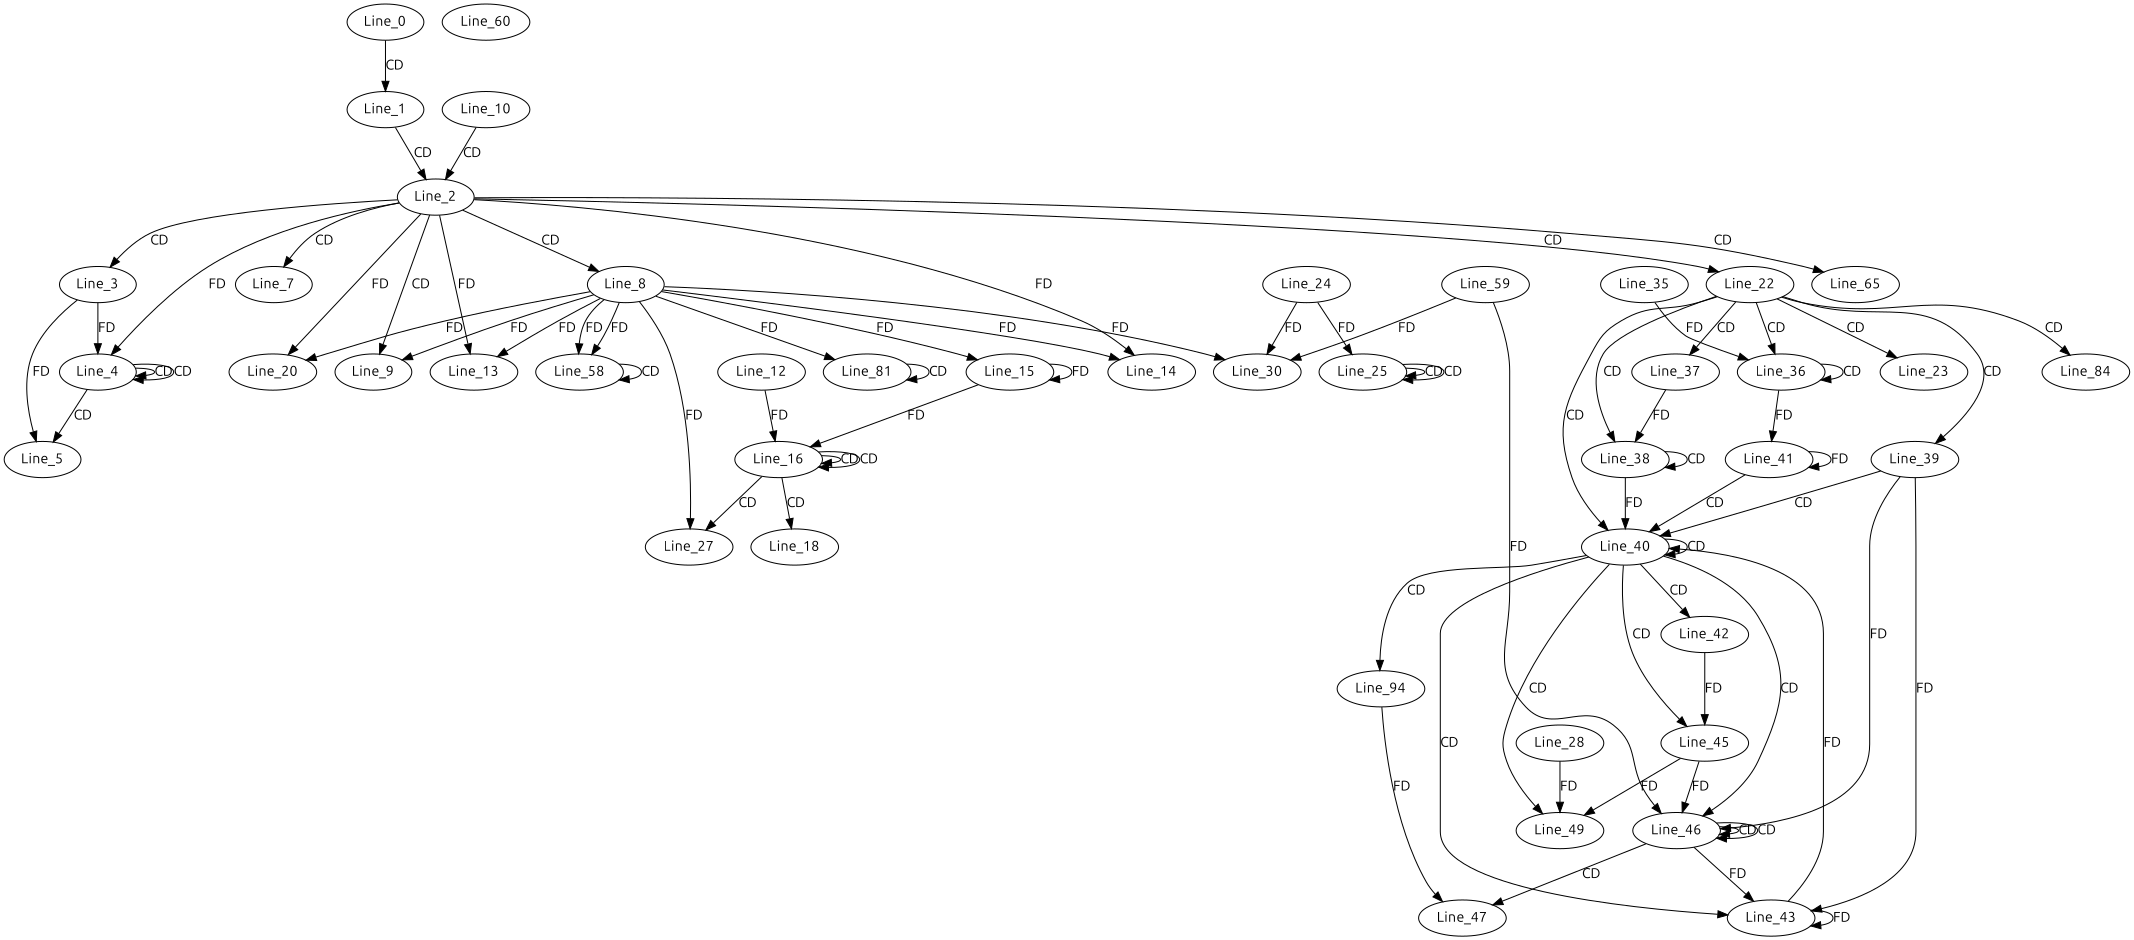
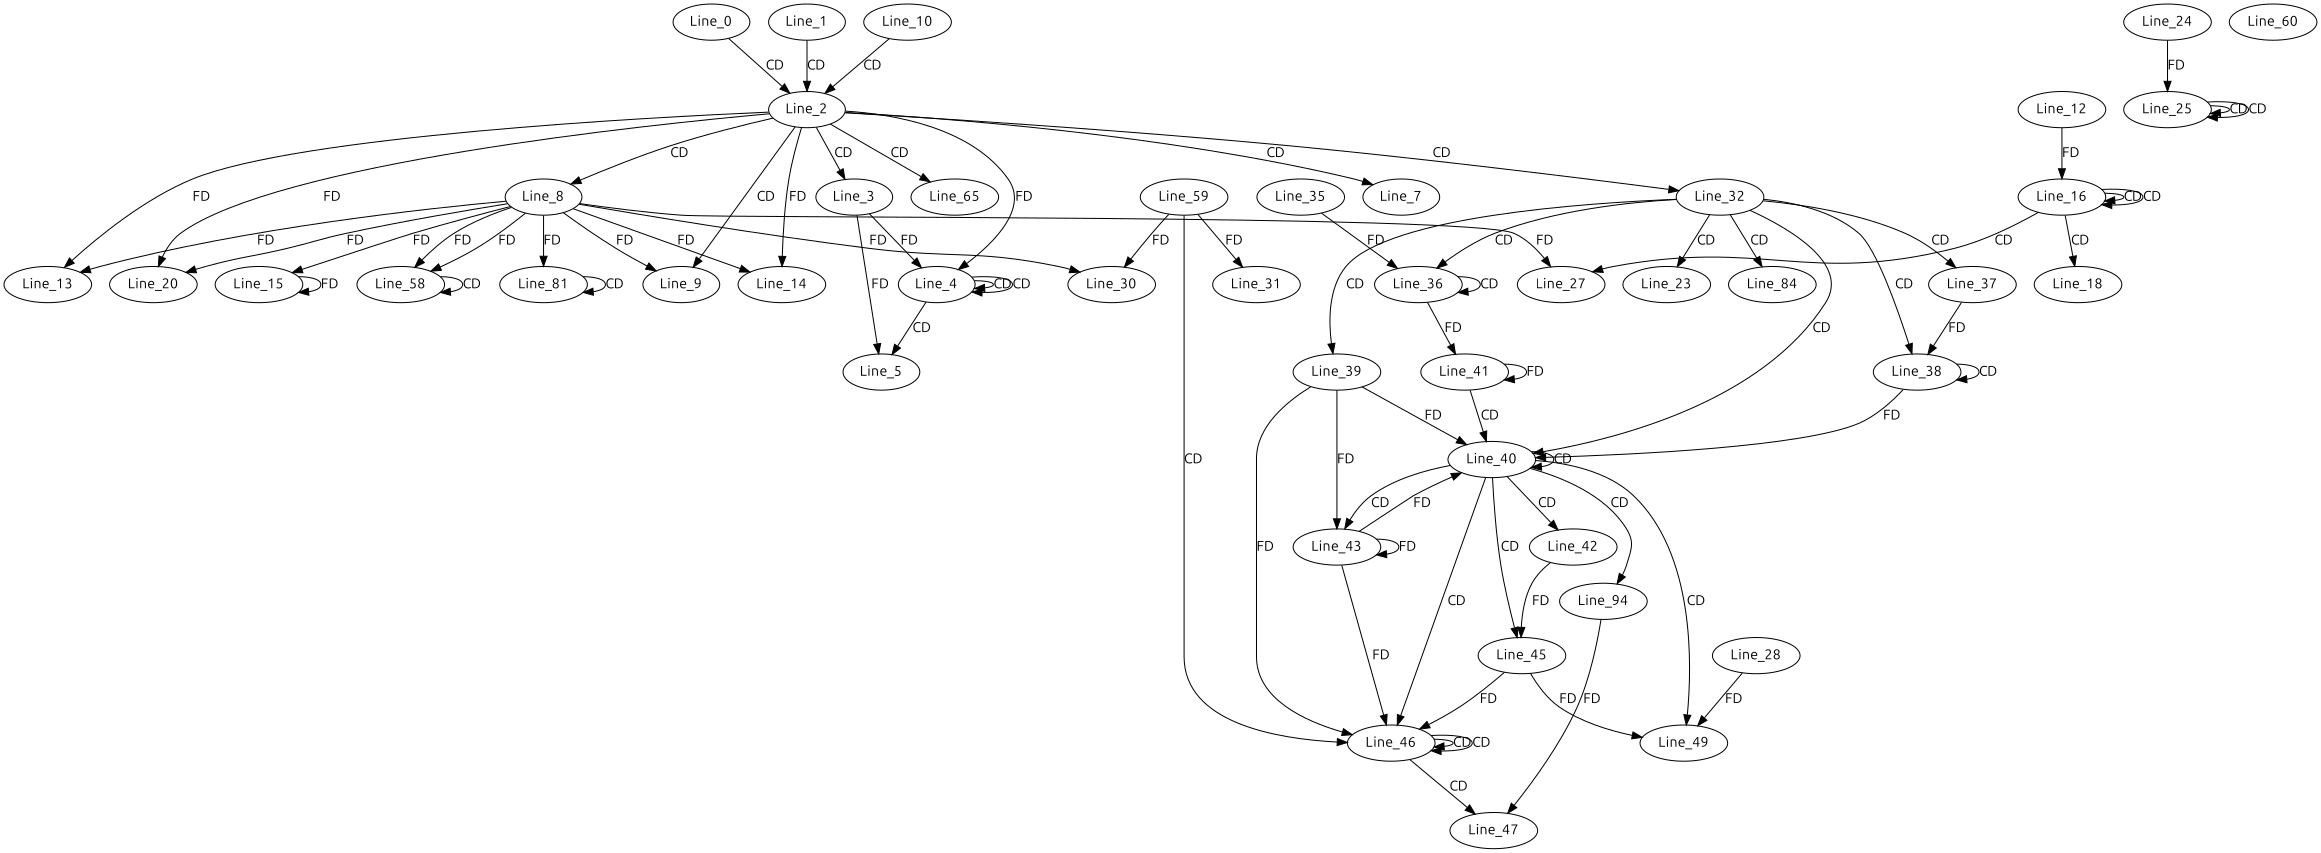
(385, 61) -> (755, 62)
none -> (1256, 285)
(1750, 285) -> (1720, 197)
(1285, 324) -> none
(899, 414) -> none
(1804, 503) -> (1433, 416)
(1519, 547) -> (1194, 460)
(1720, 871) -> (1363, 640)
